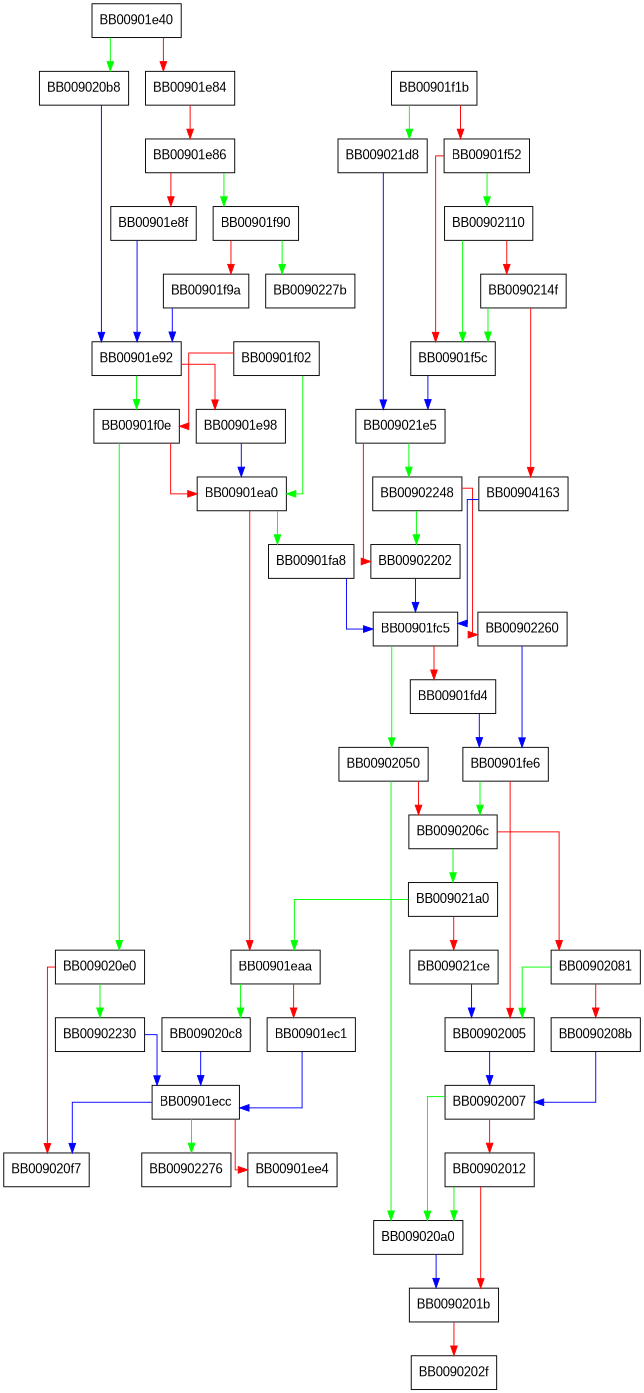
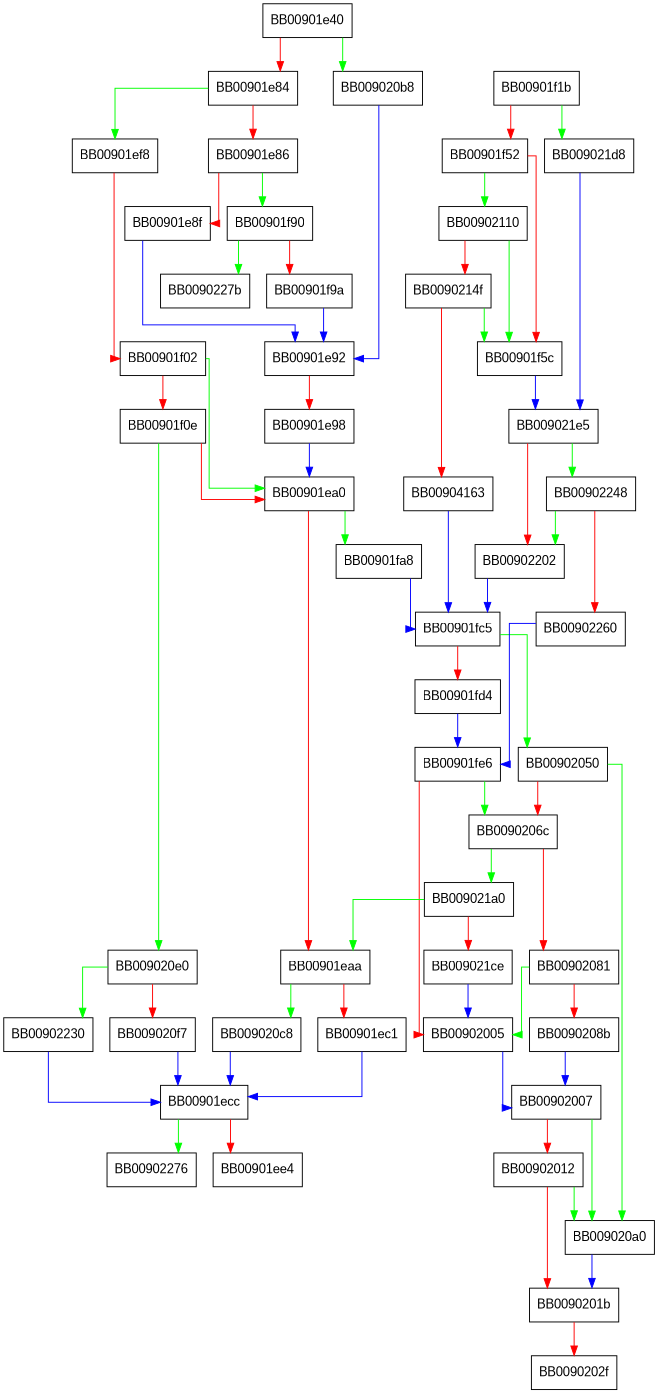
none -> (115, 156)
(137, 388) -> none
(92, 1102) -> (178, 1064)
